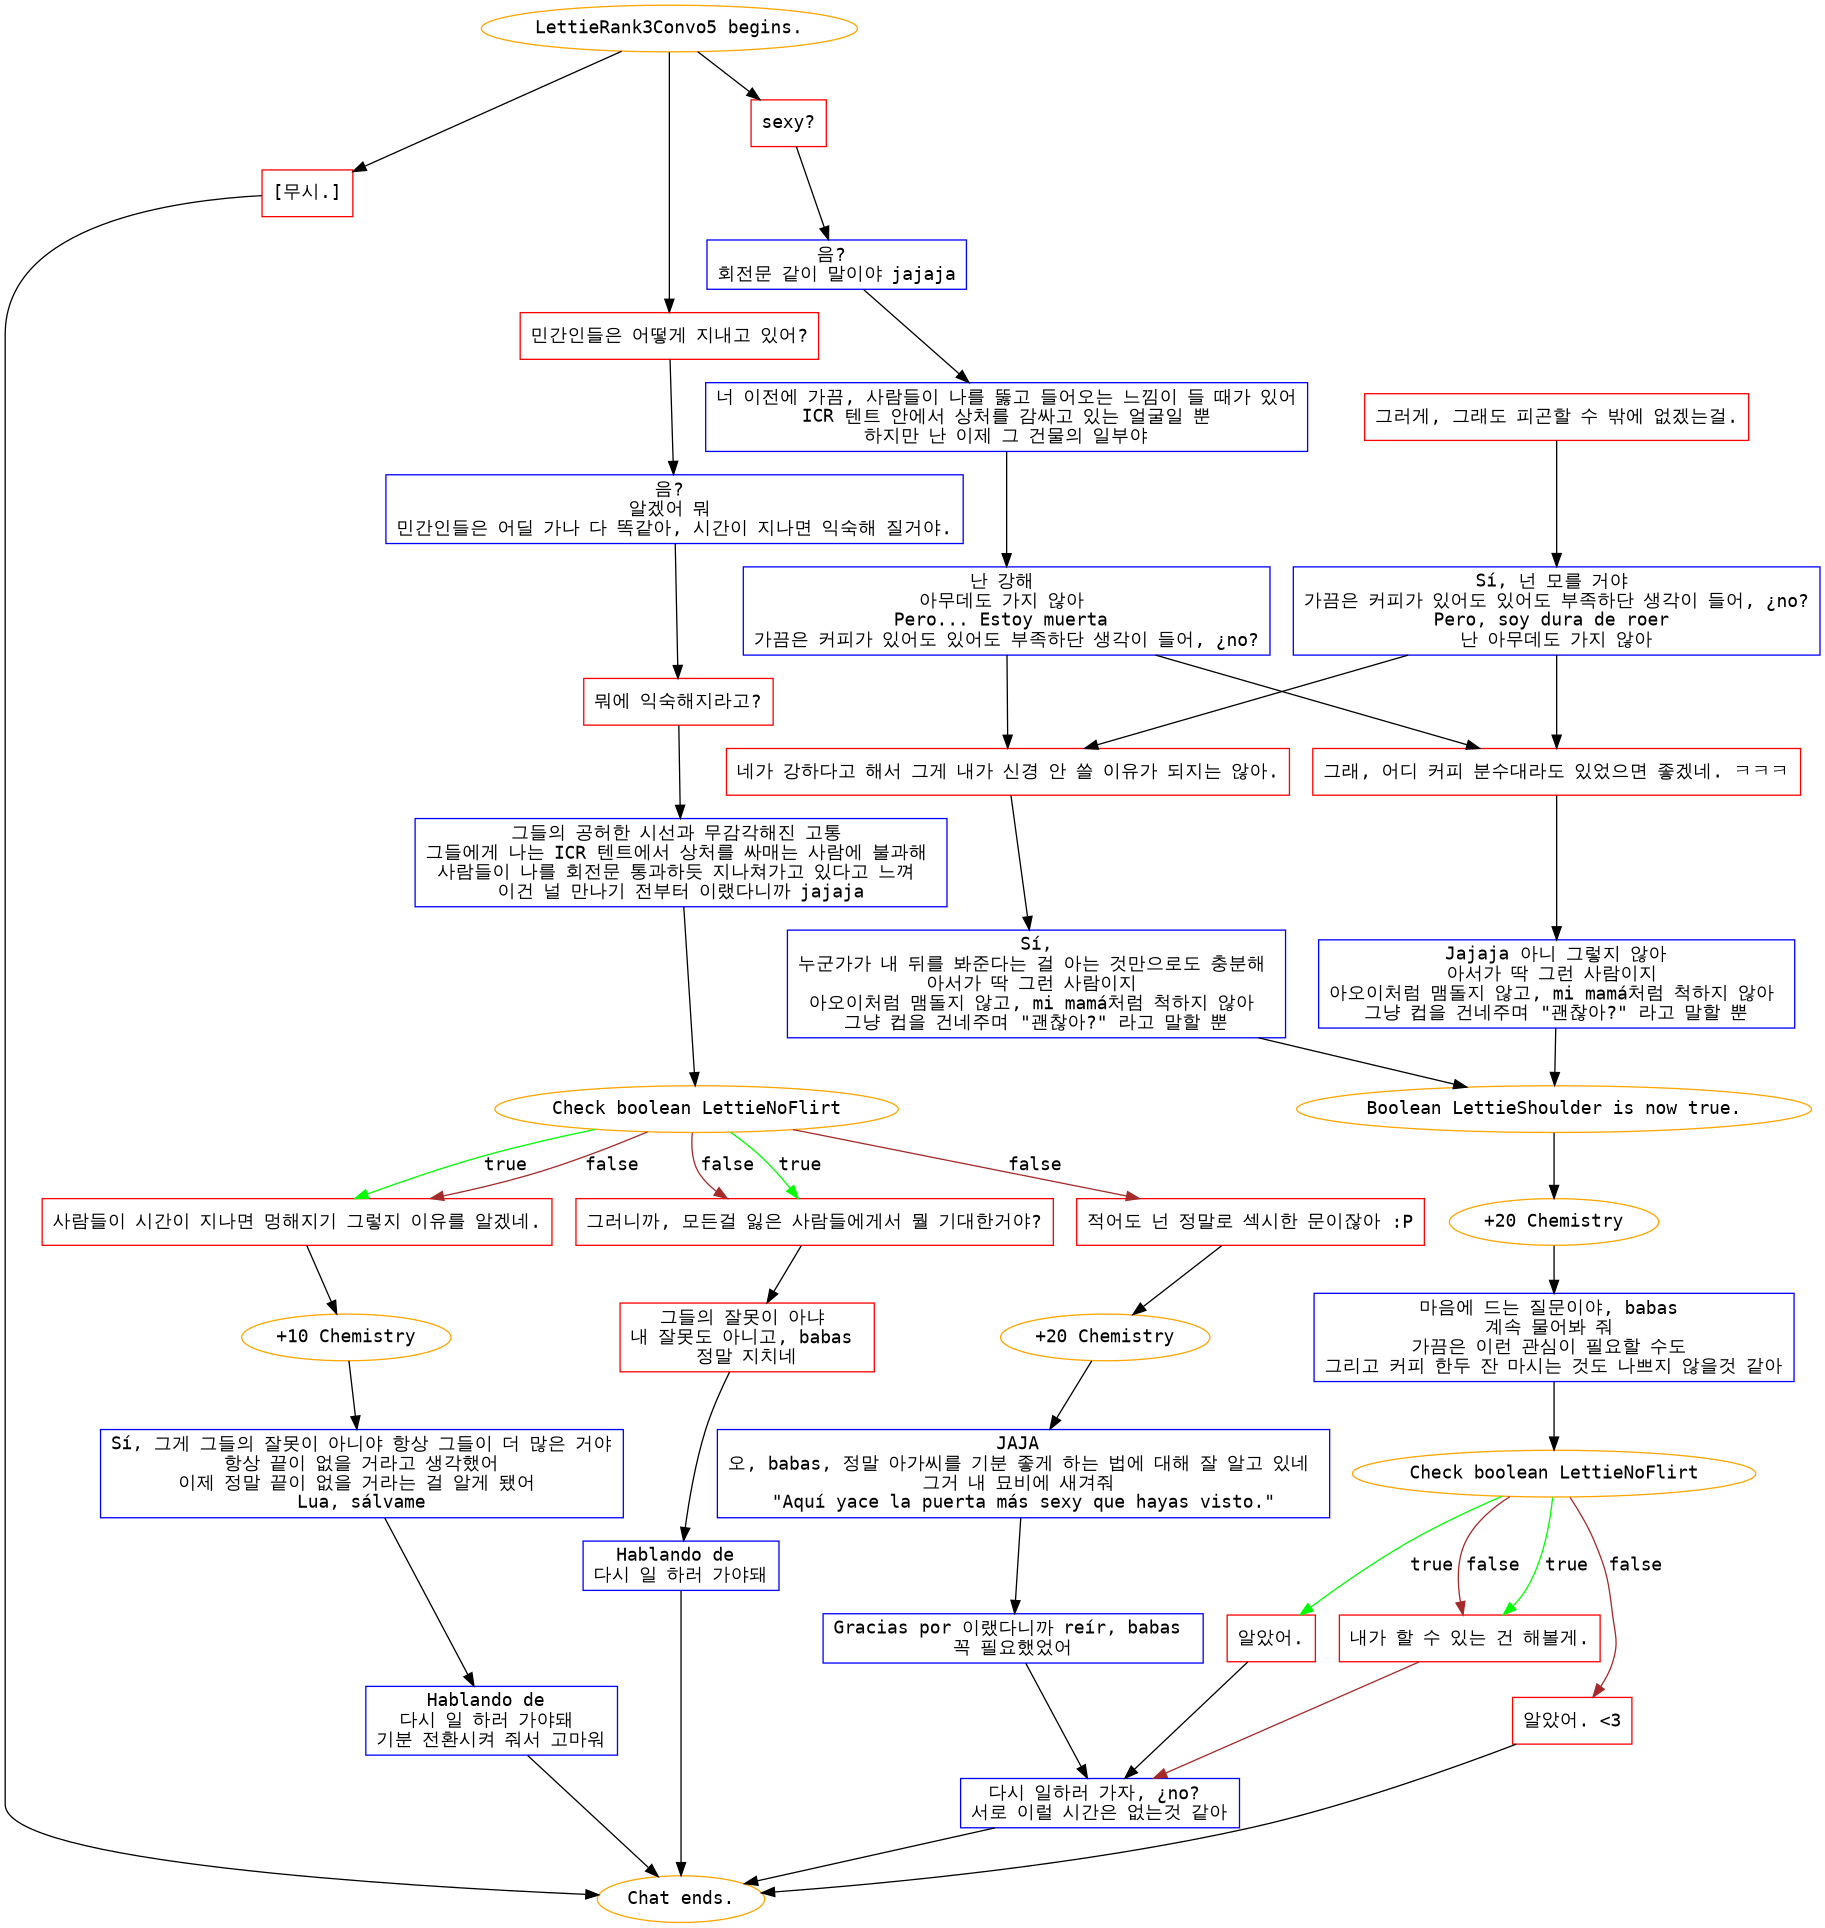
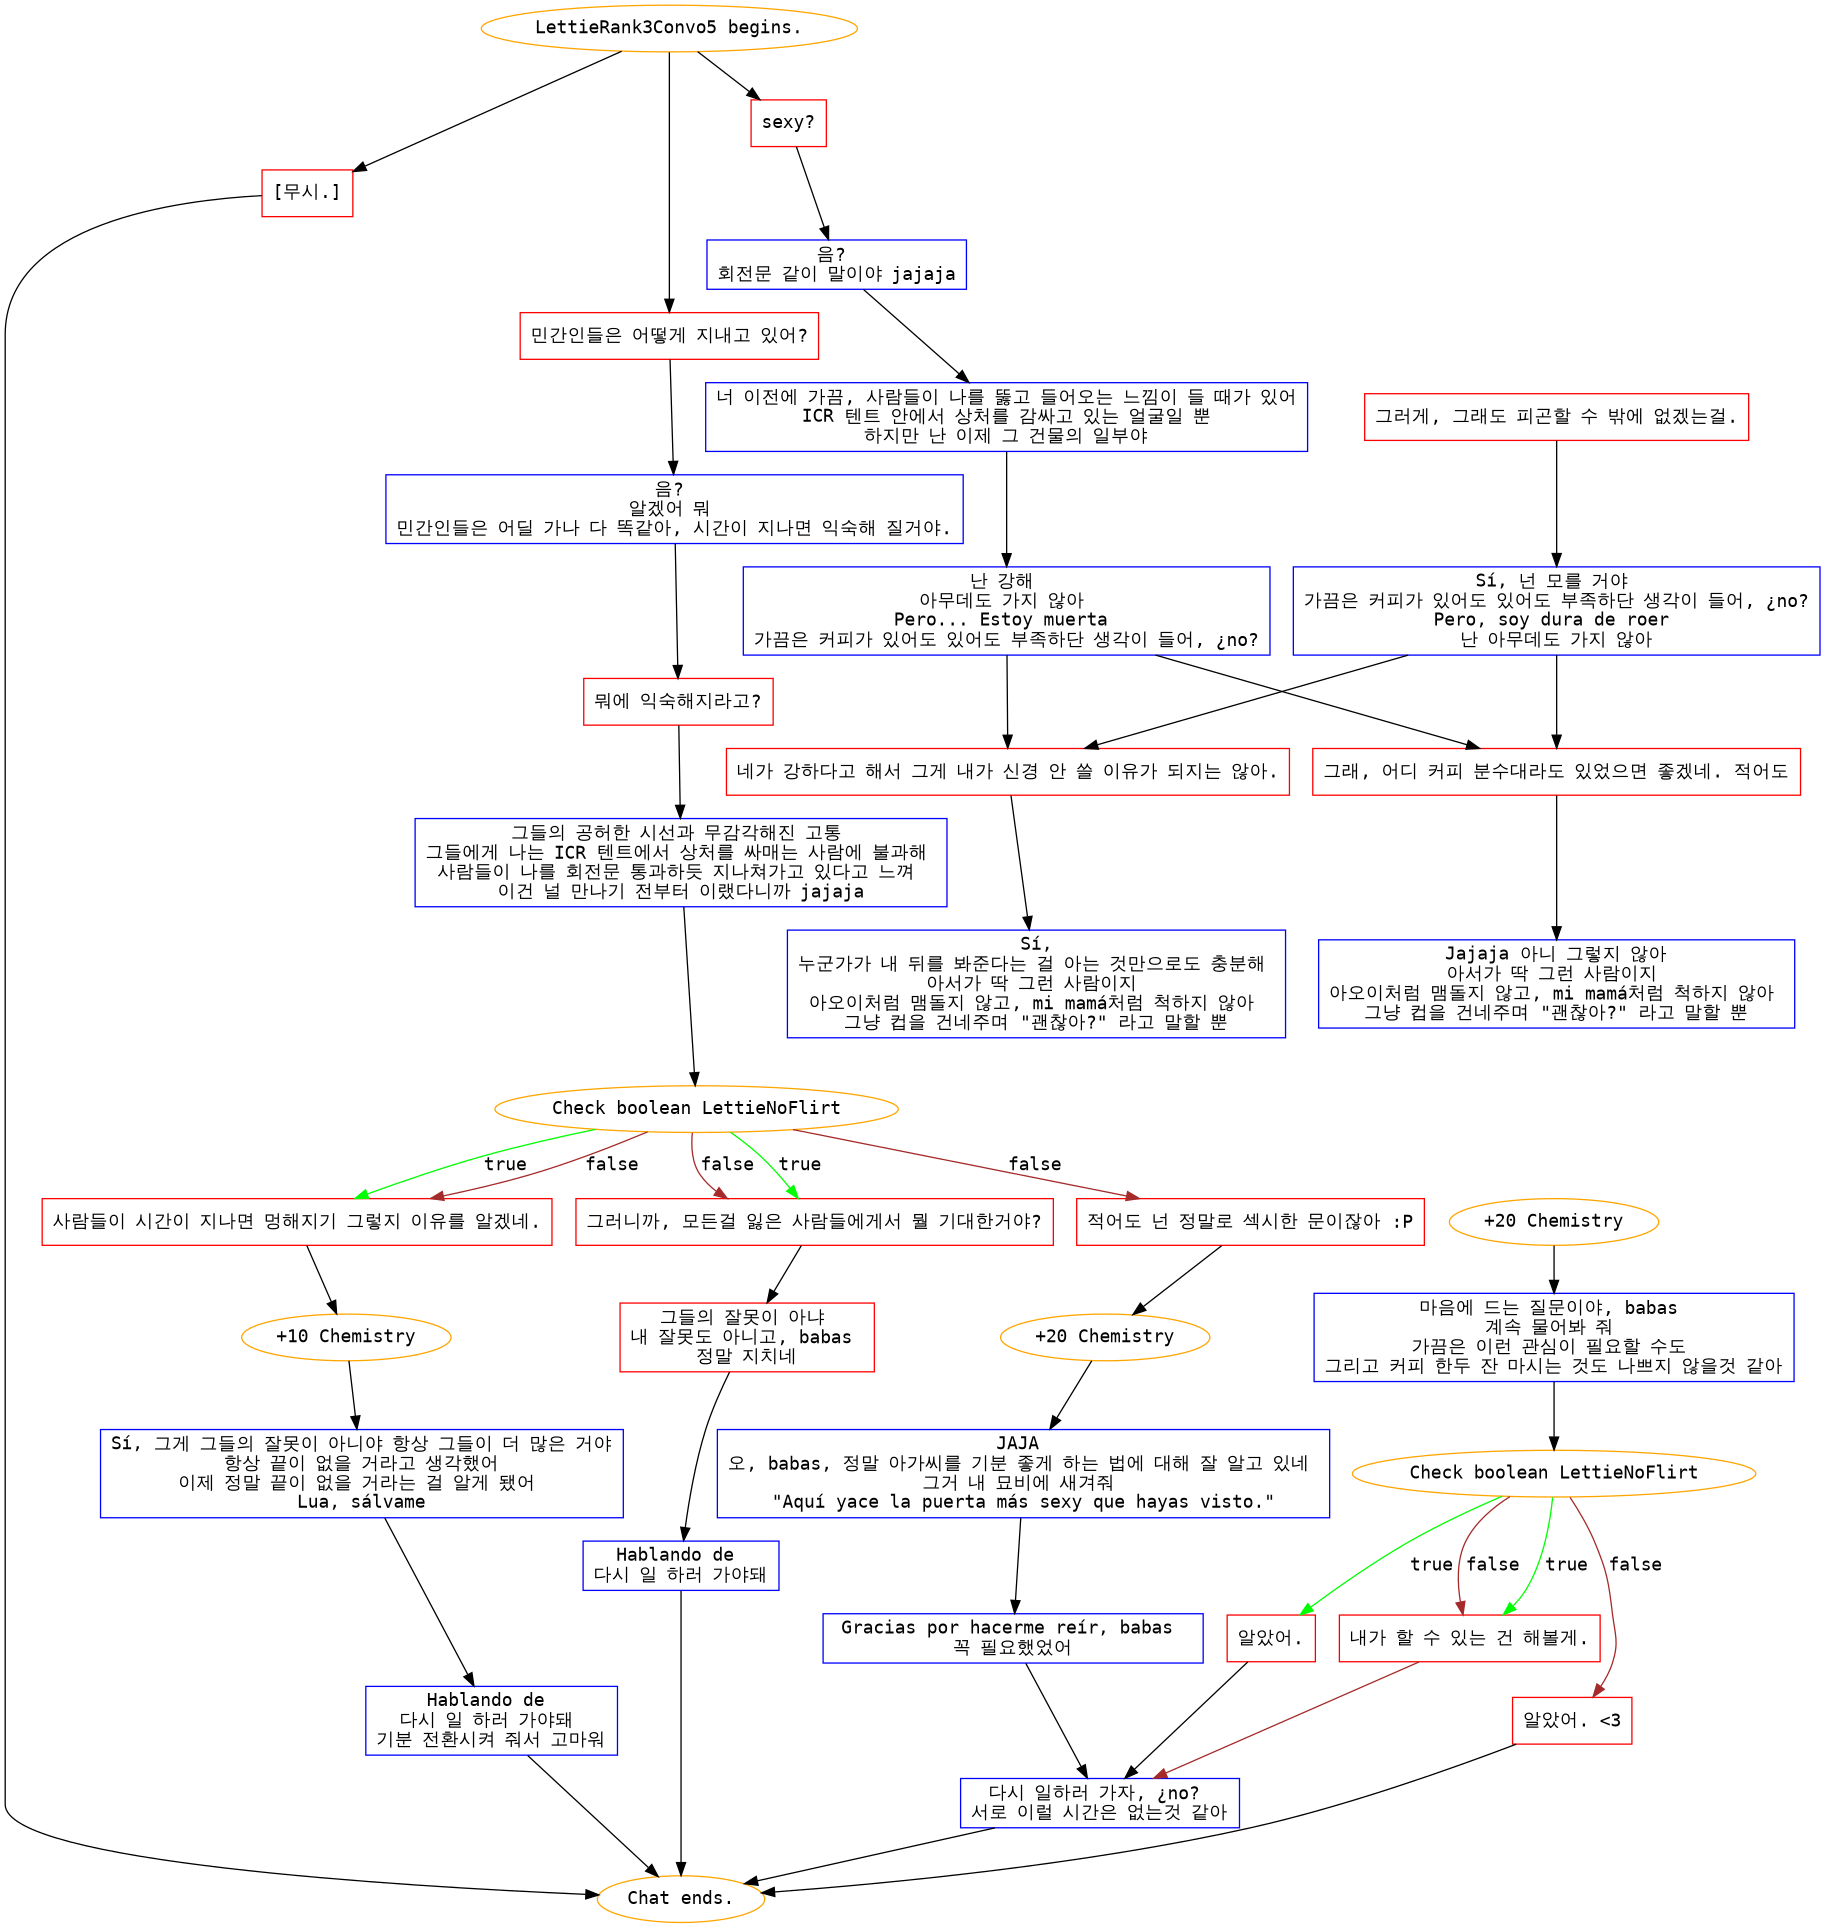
(1557, 772) -> (1557, 772)
(1554, 1109) -> none
(1013, 1638) -> (1013, 1638)
